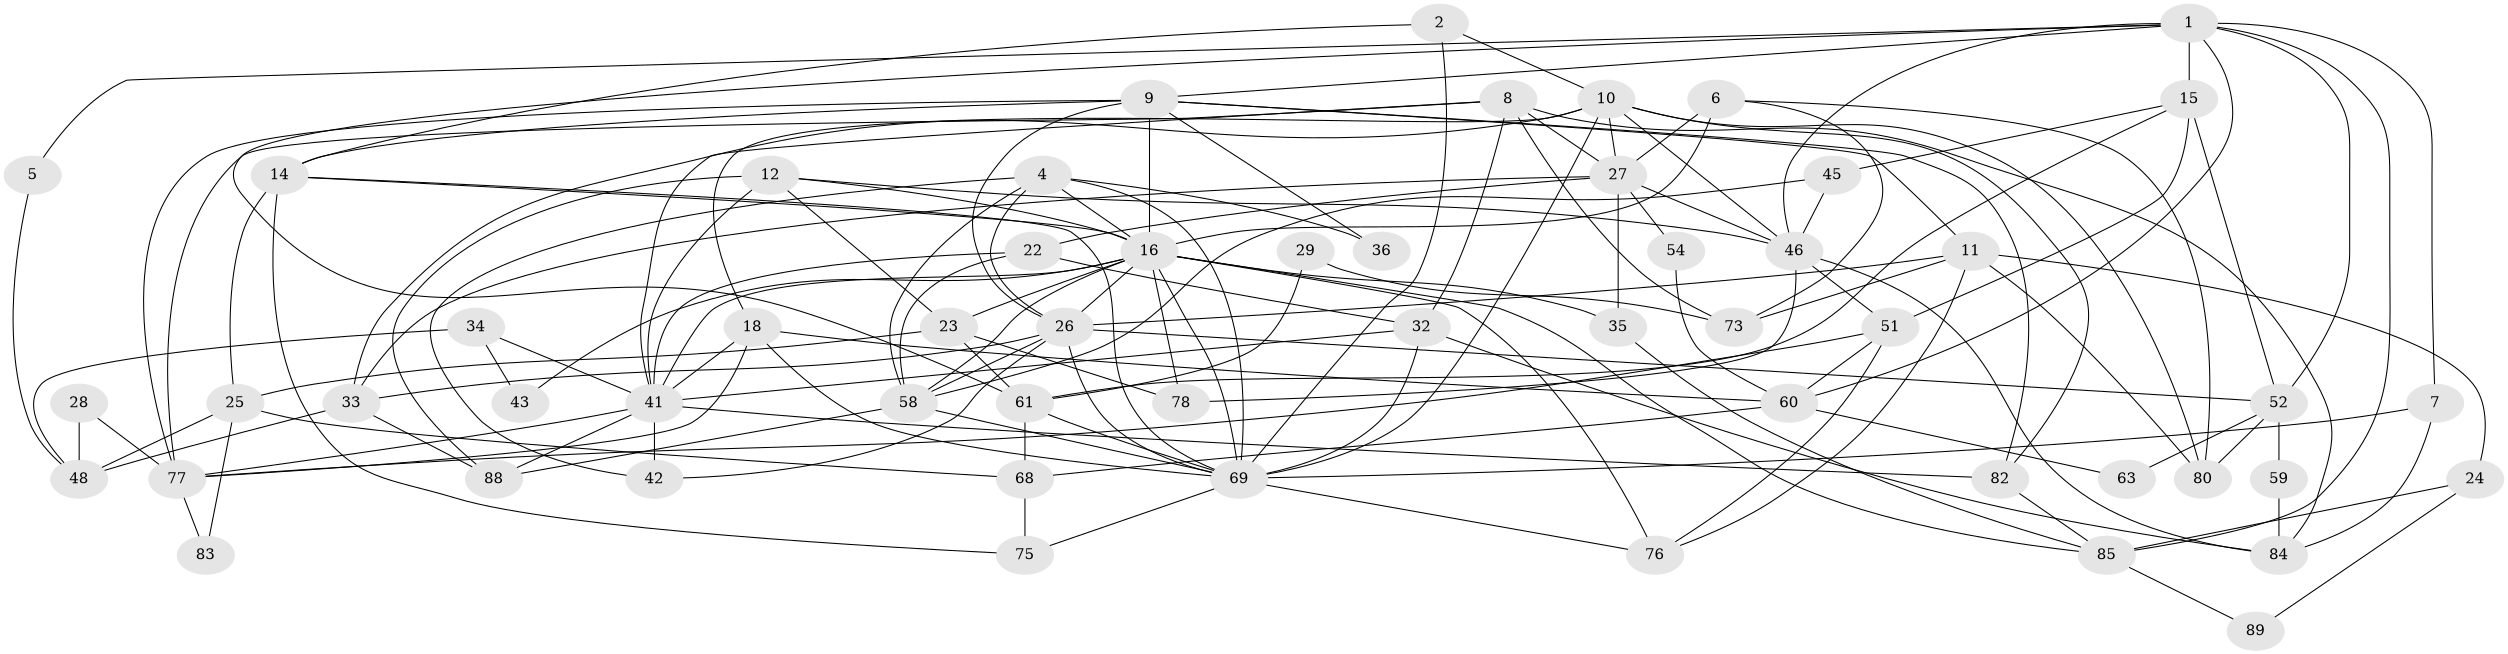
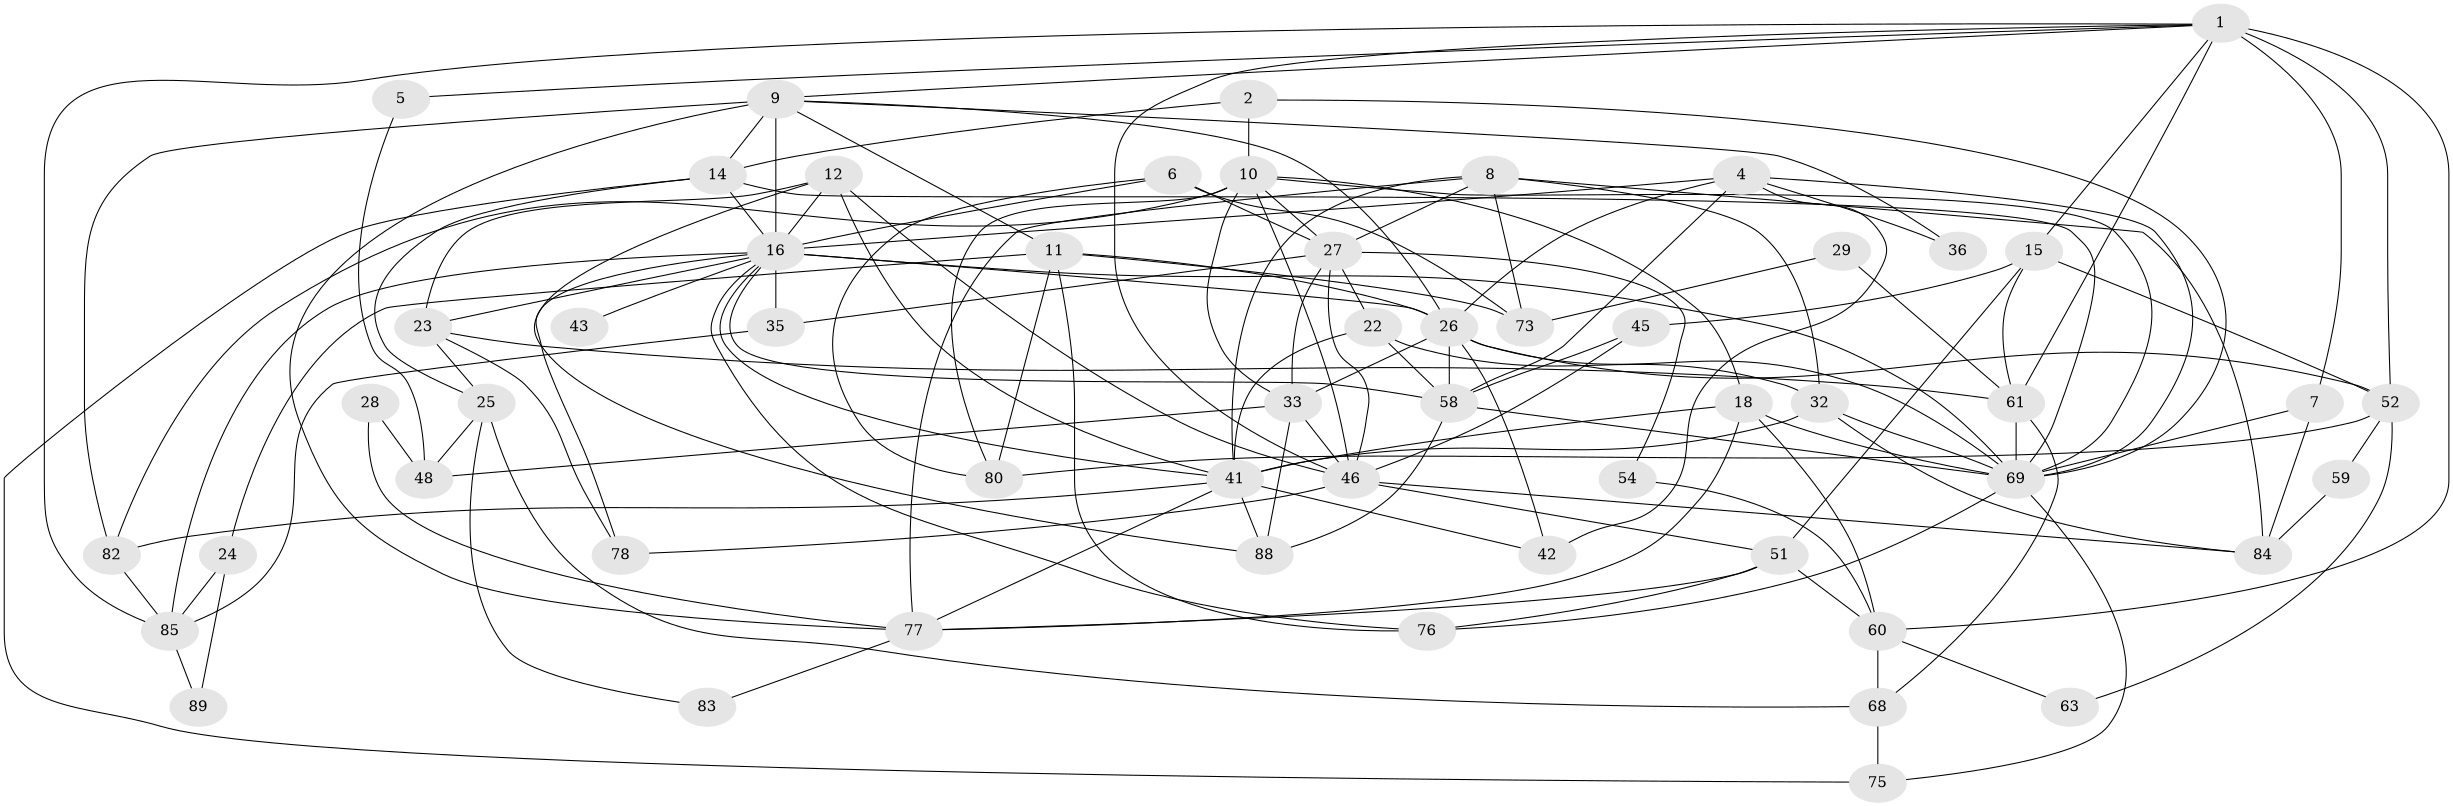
(476, 327) -> none
none -> (1322, 441)
